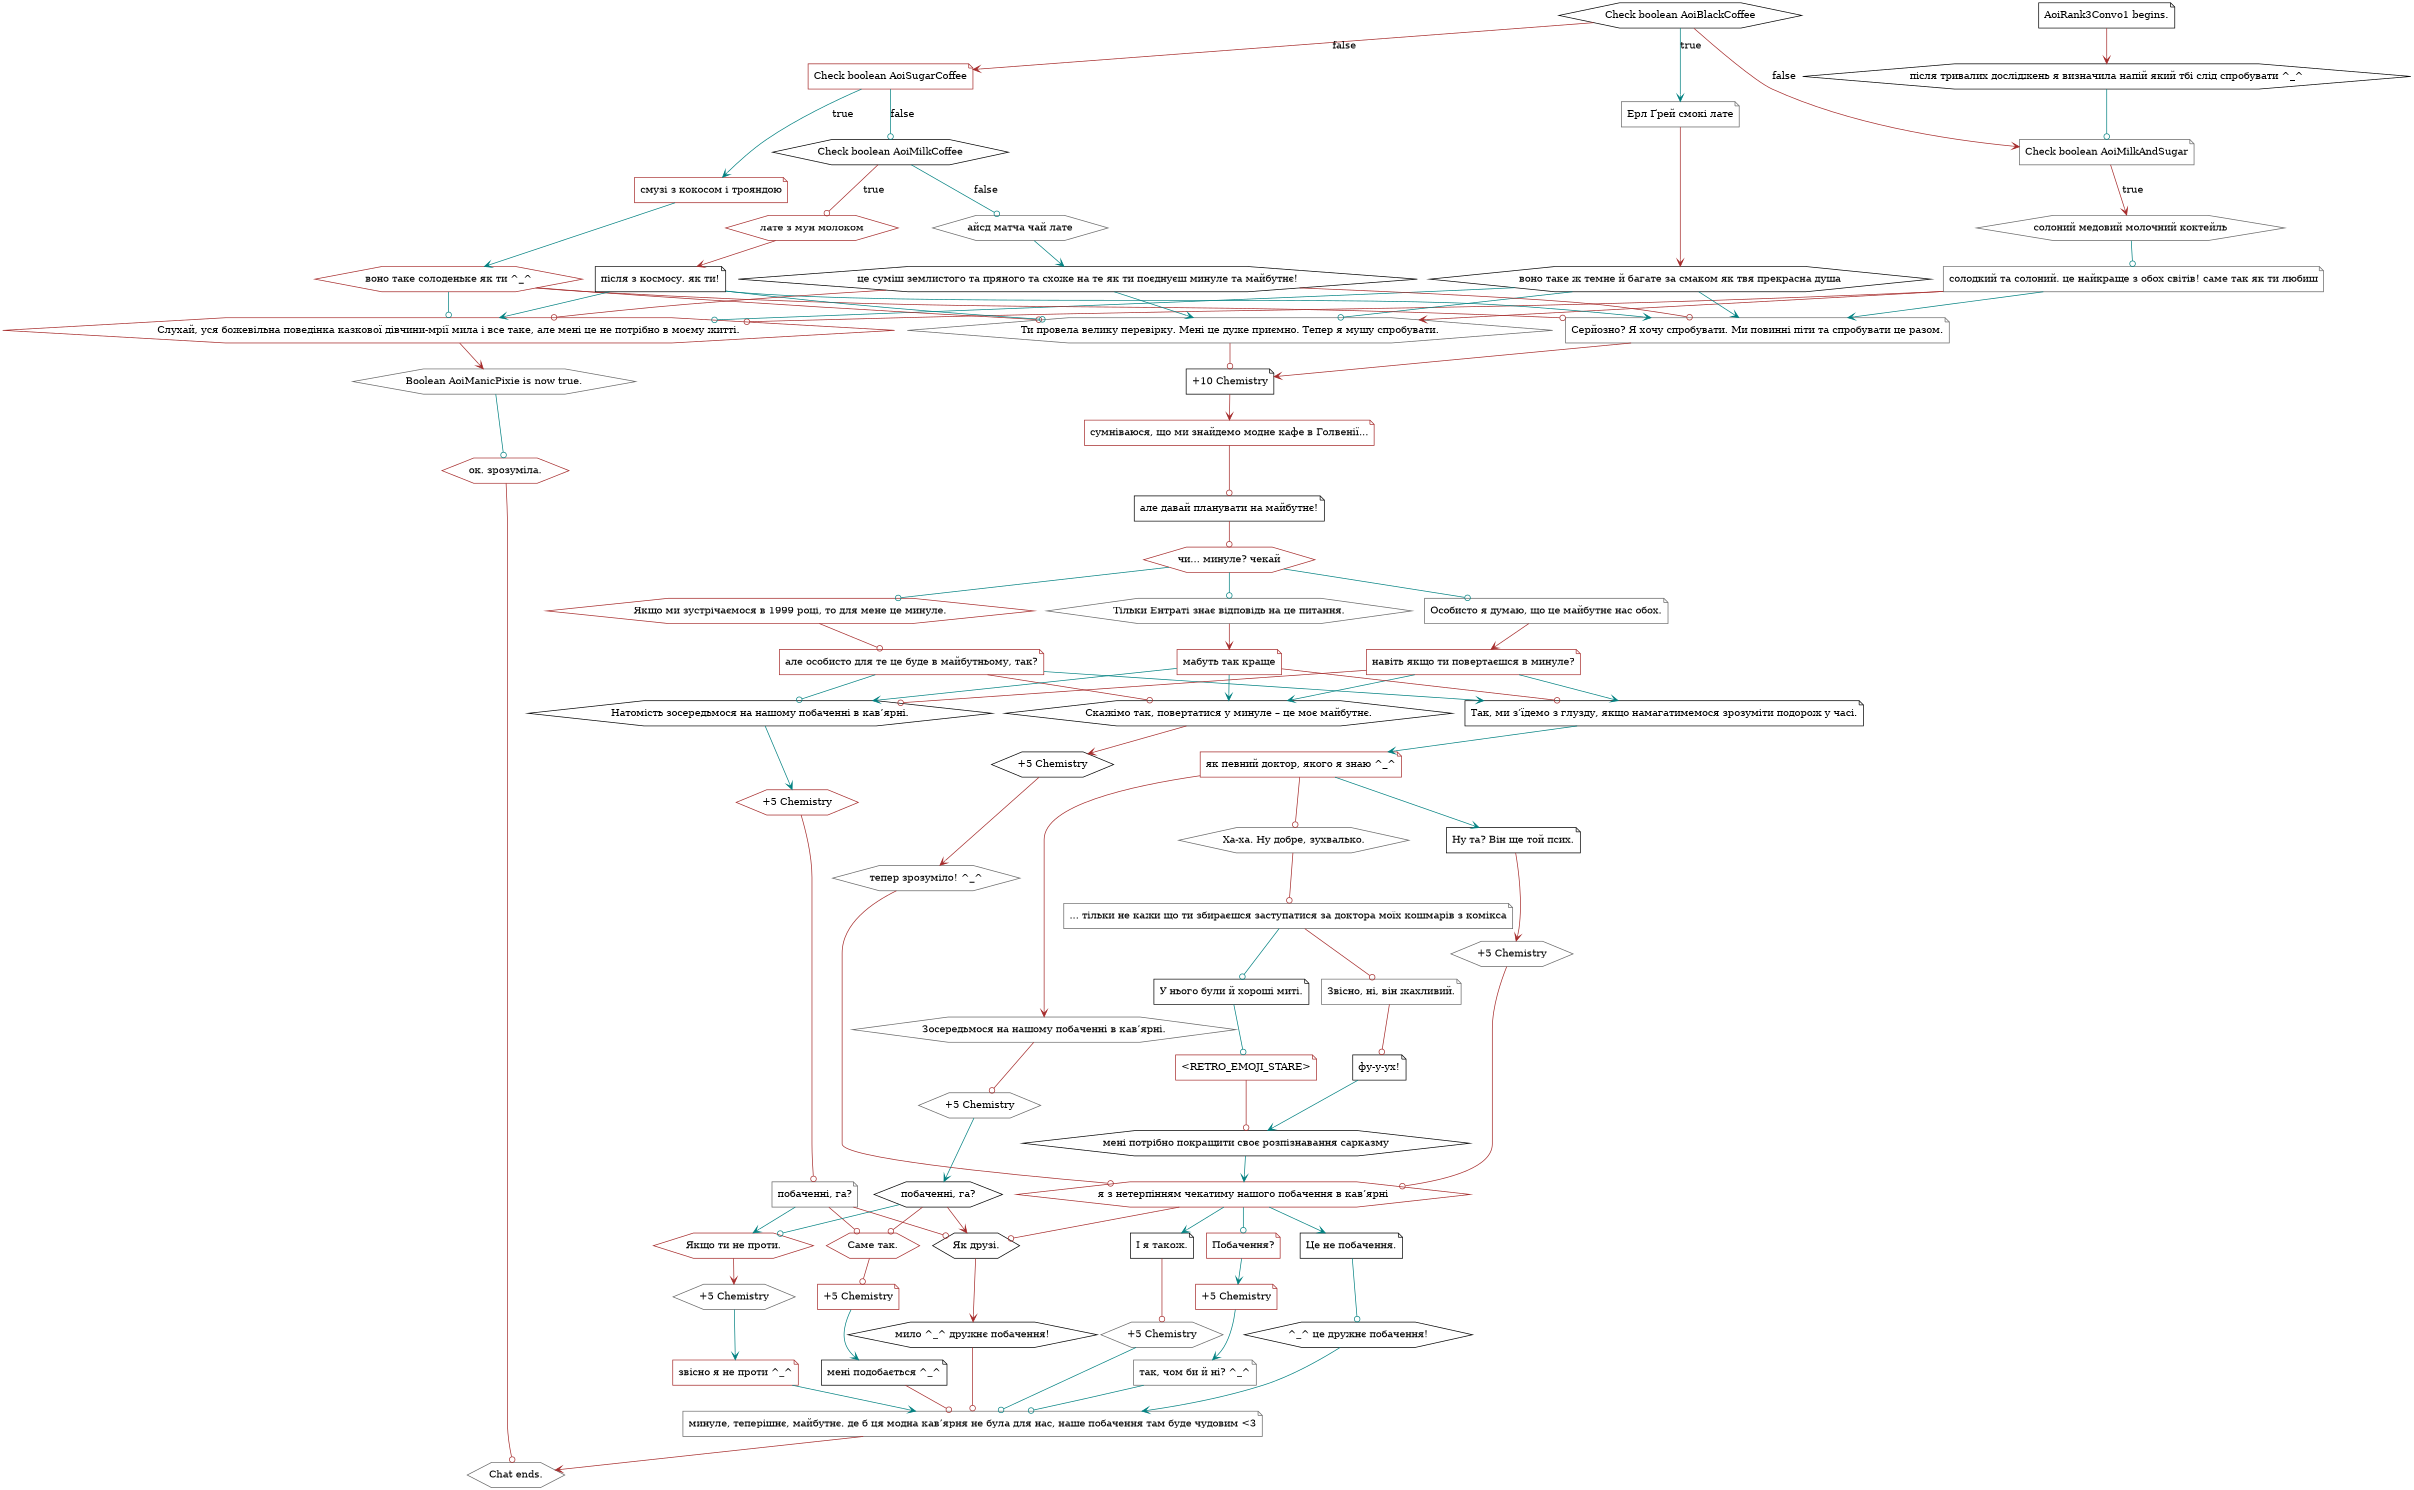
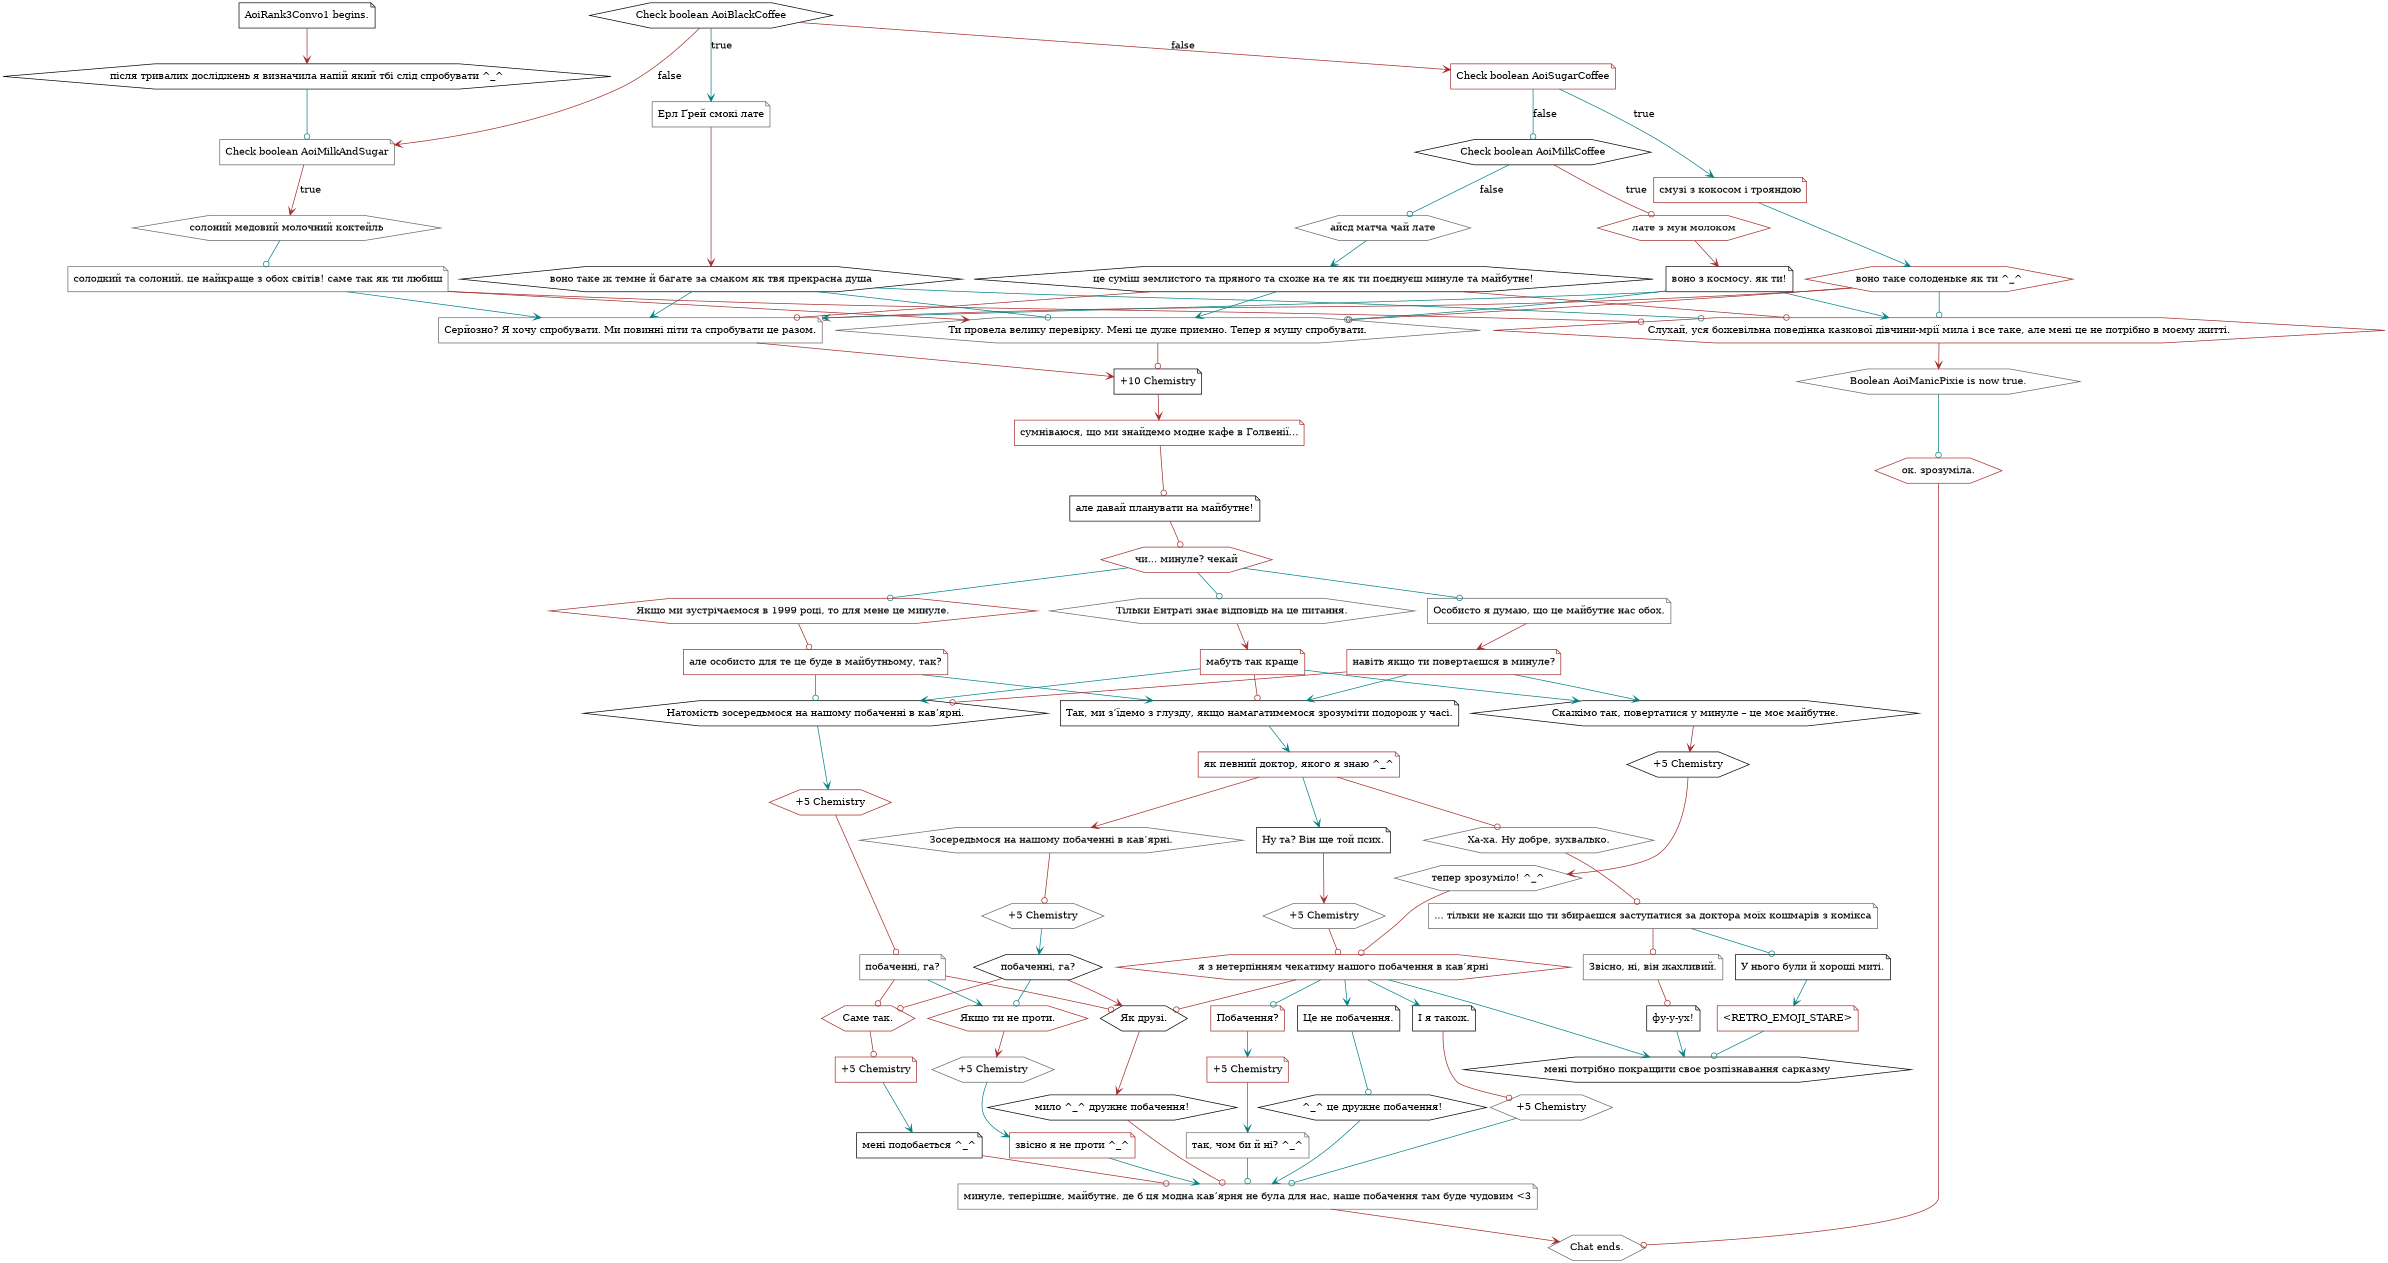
(660, 279) -> (1729, 279)
(1063, 687) -> none
(1238, 1027) -> (1802, 990)
(1246, 1102) -> (1740, 1043)
(1245, 1165) -> (1516, 1016)
